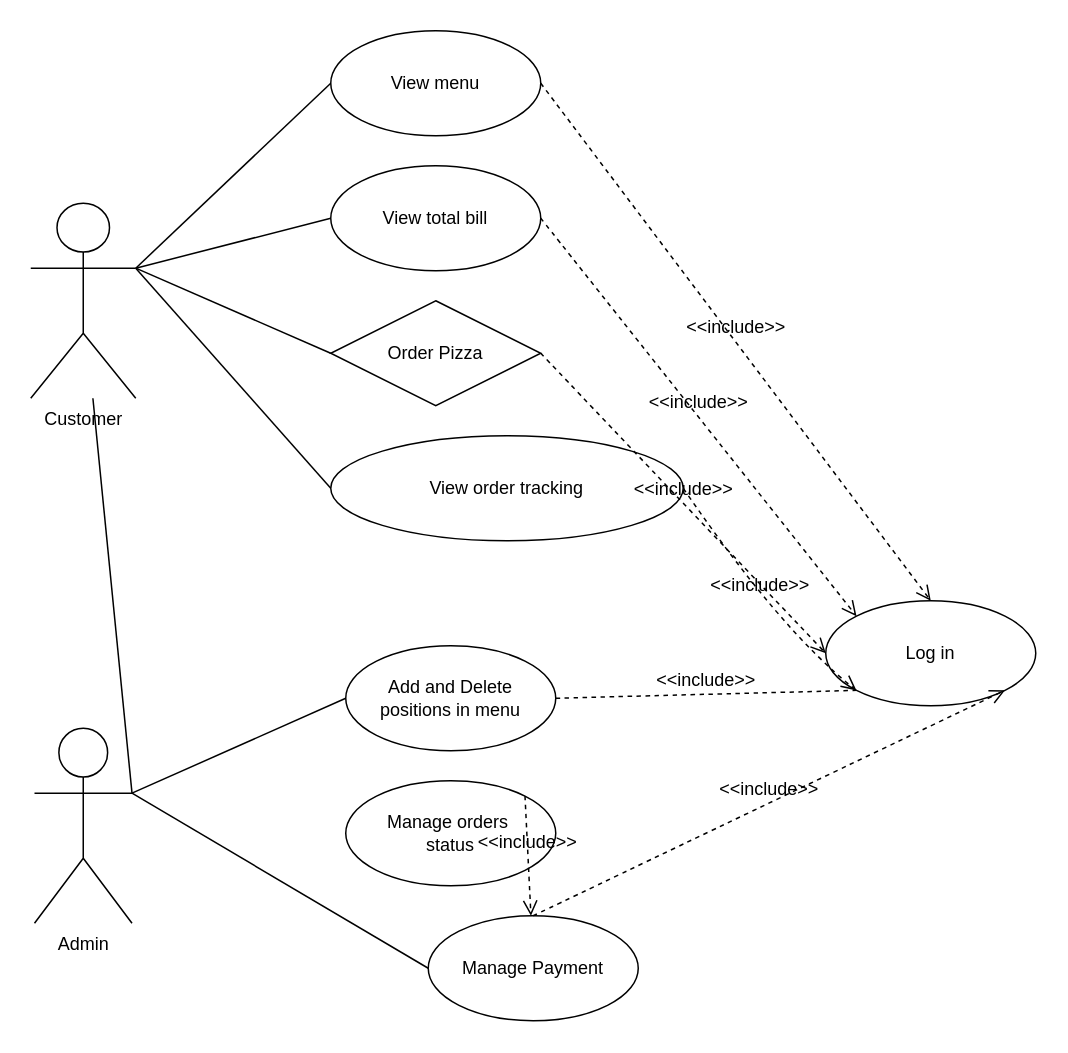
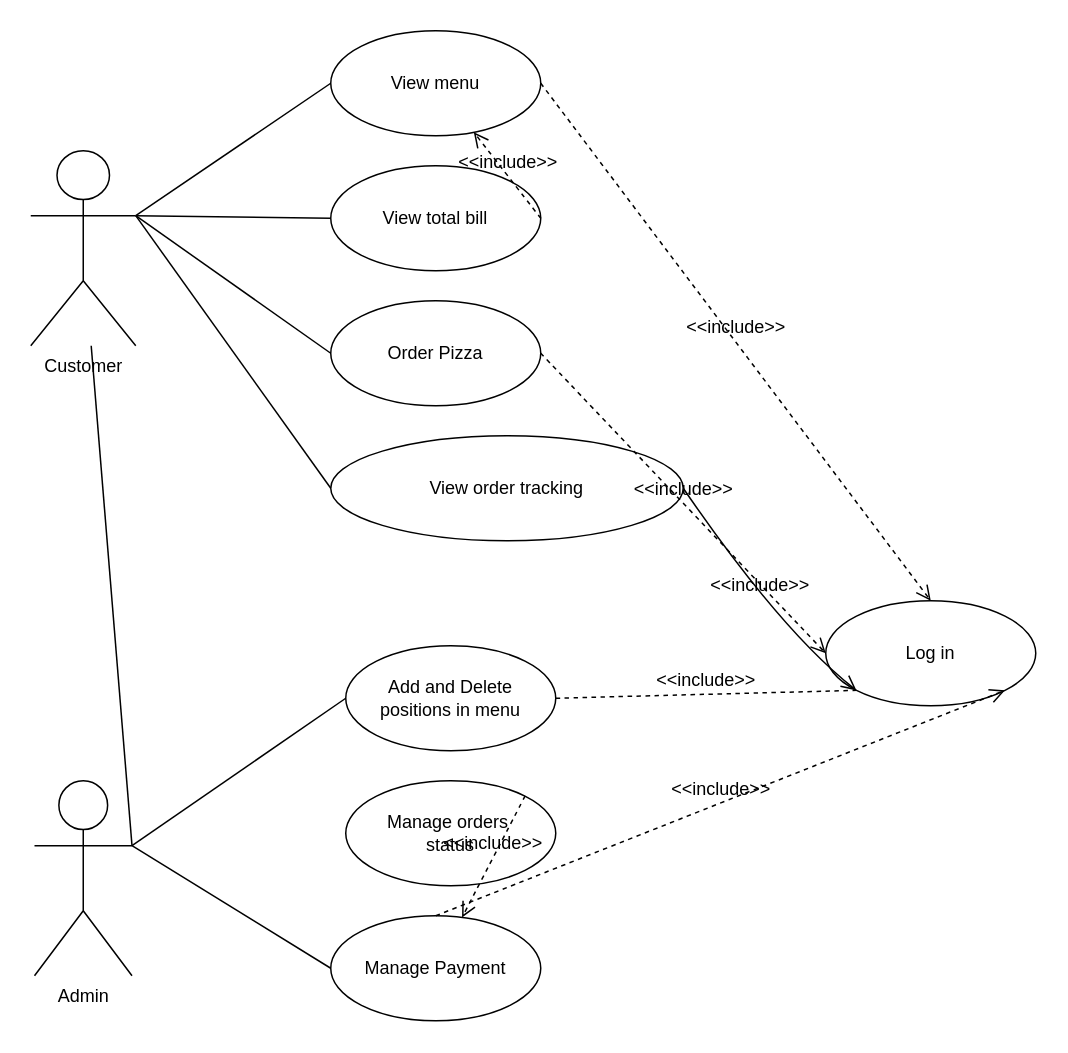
(83, 301) -> (83, 248)
(436, 353) -> (436, 353)
(698, 416) -> (508, 177)
(779, 615) -> (779, 615)
(83, 826) -> (83, 878)
(533, 968) -> (436, 968)
